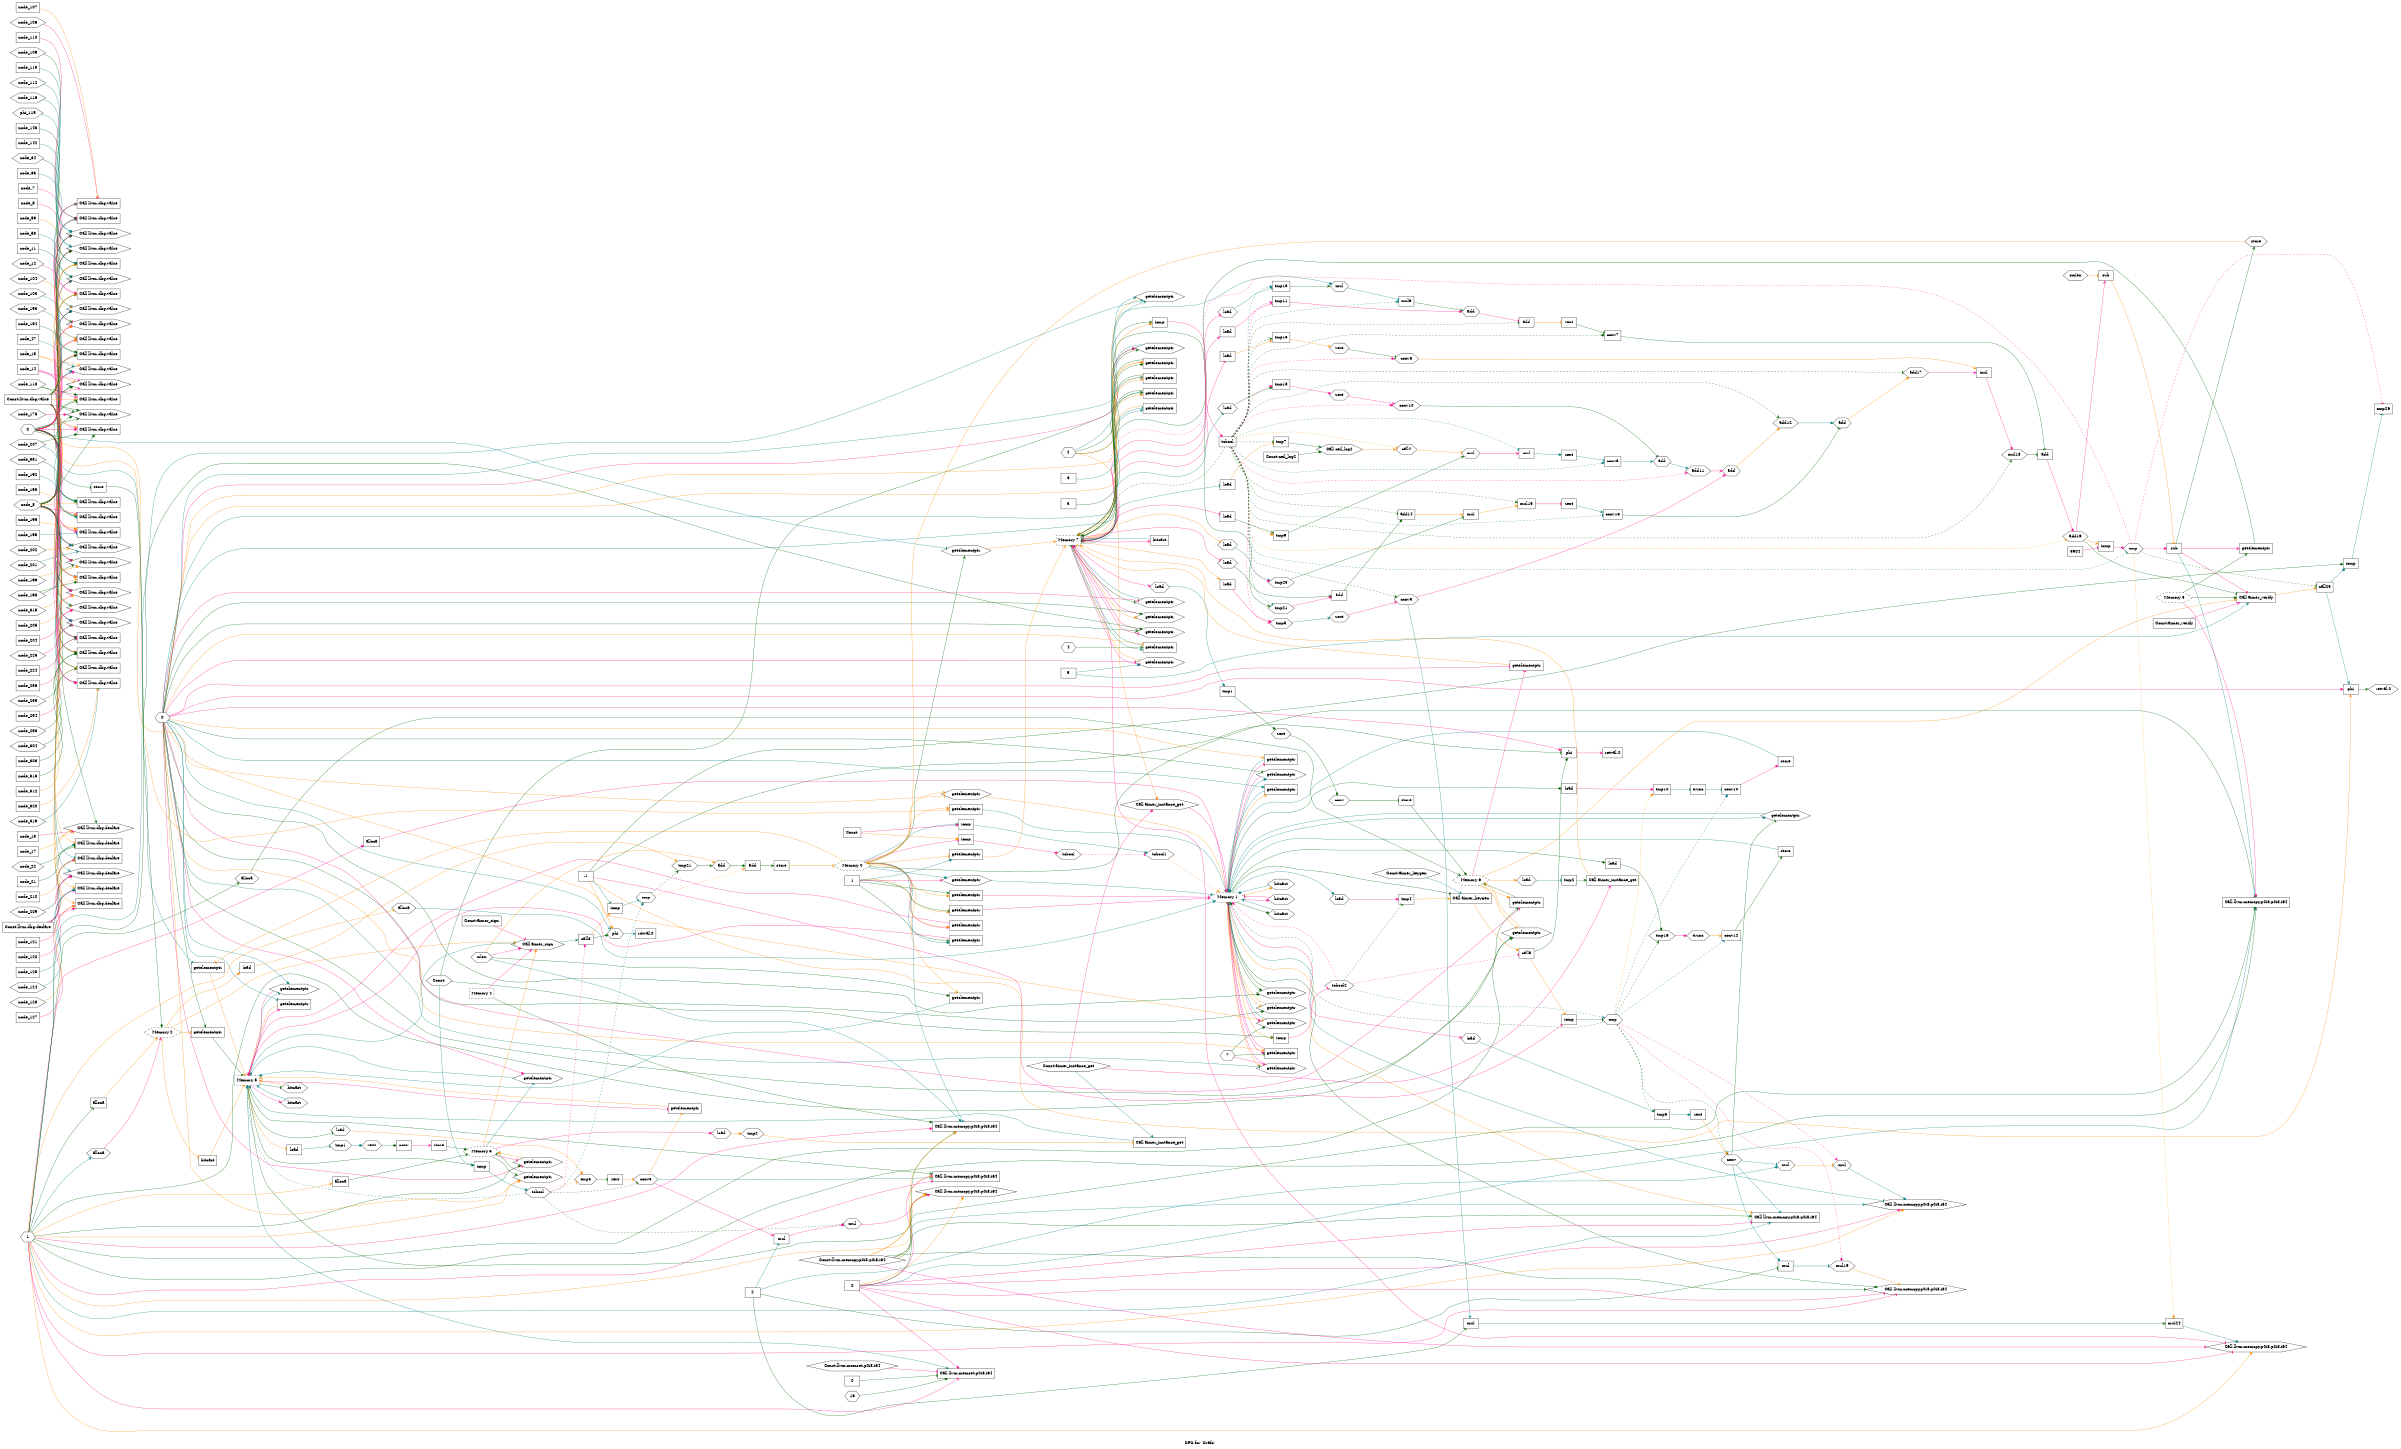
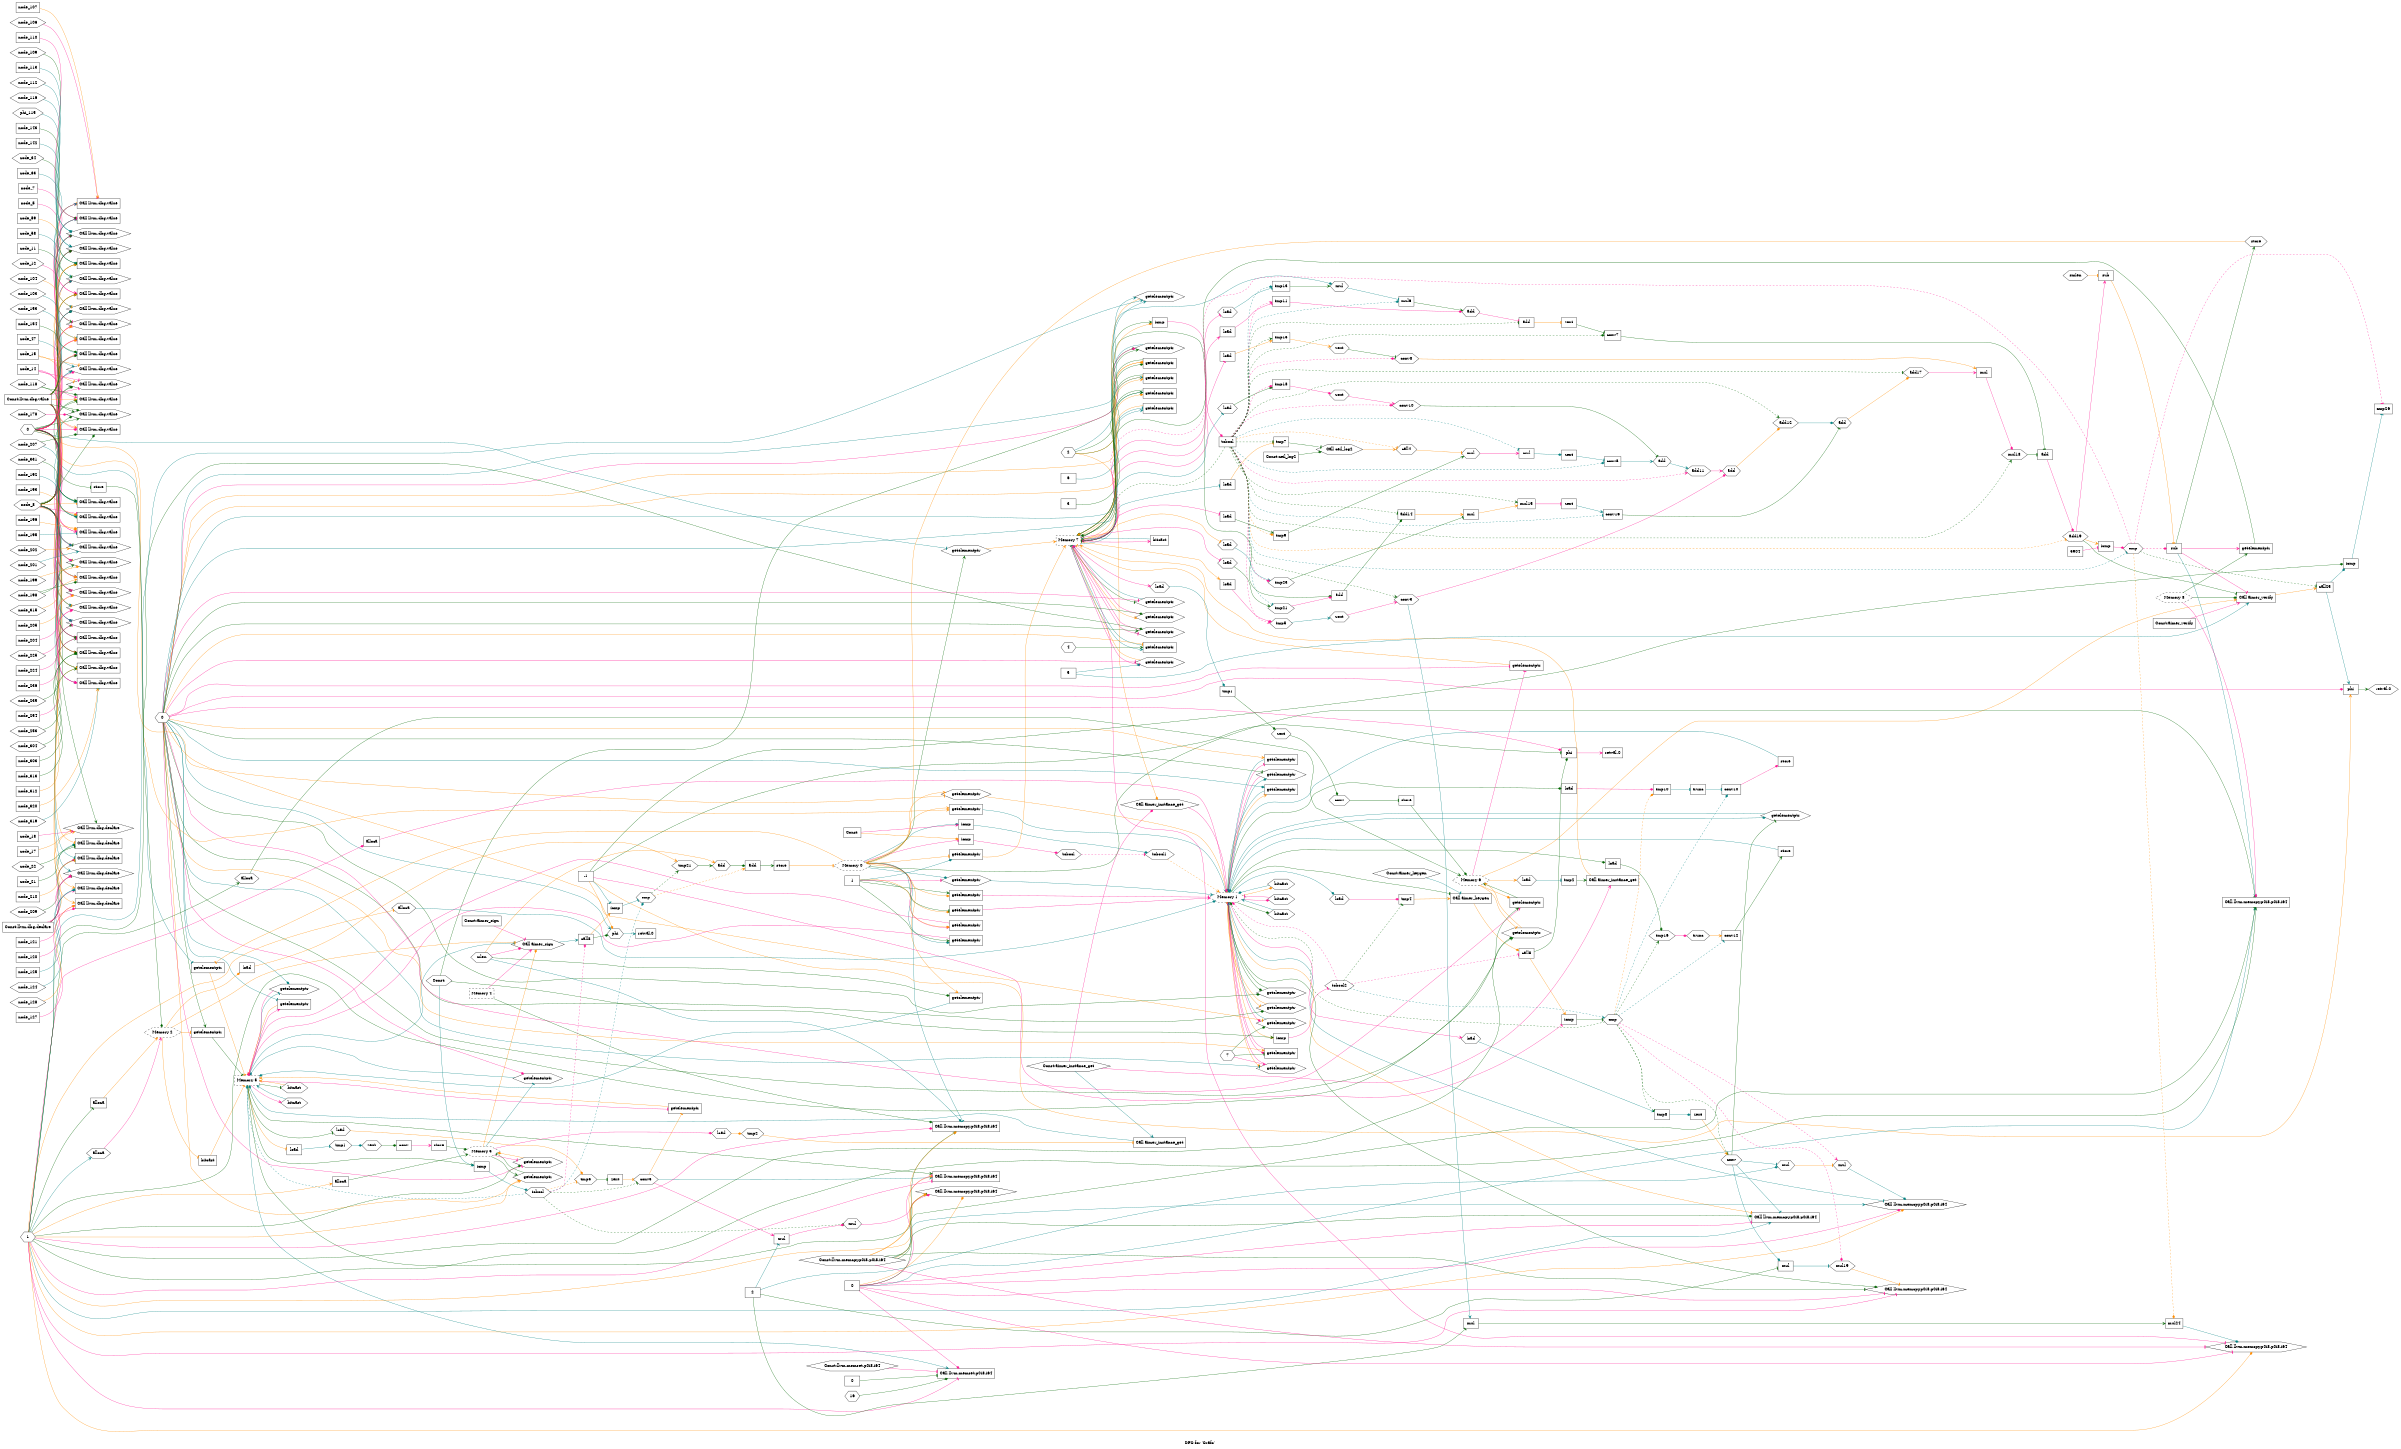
(1304, 445) -> (1304, 445)
